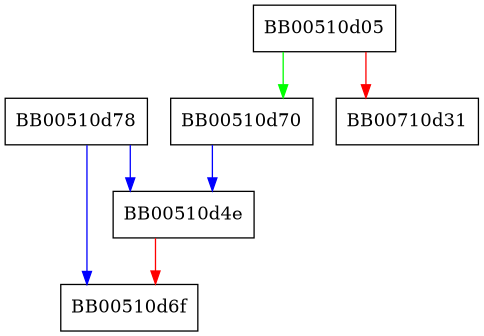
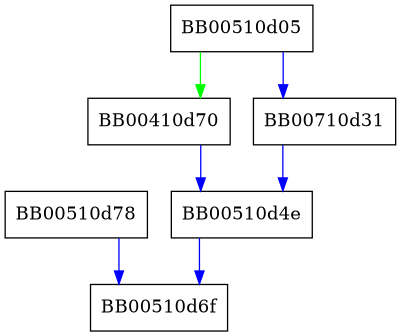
(366, 68) -> (283, 68)
(242, 122) -> (159, 122)
(130, 161) -> (283, 161)
(155, 255) -> (199, 255)
